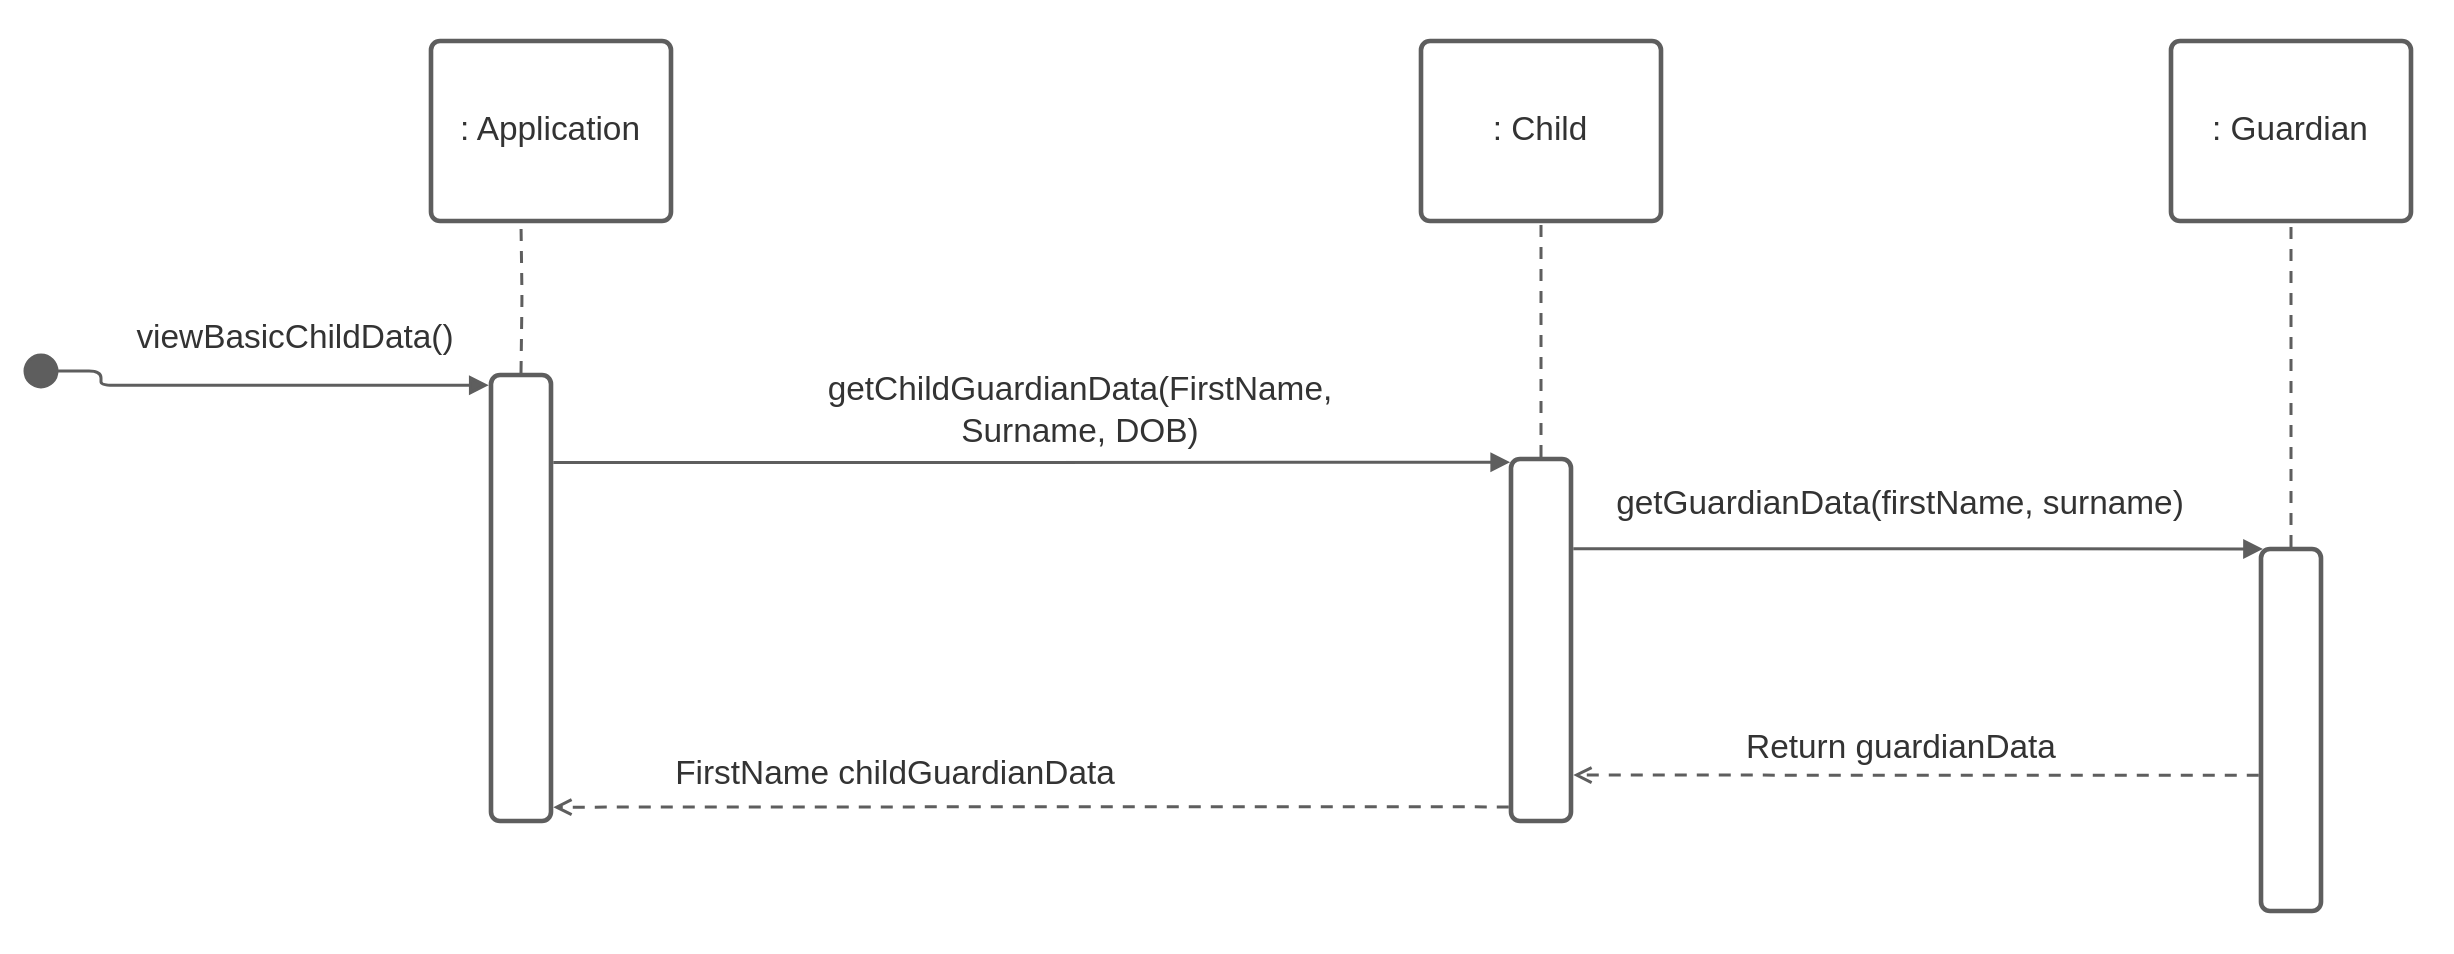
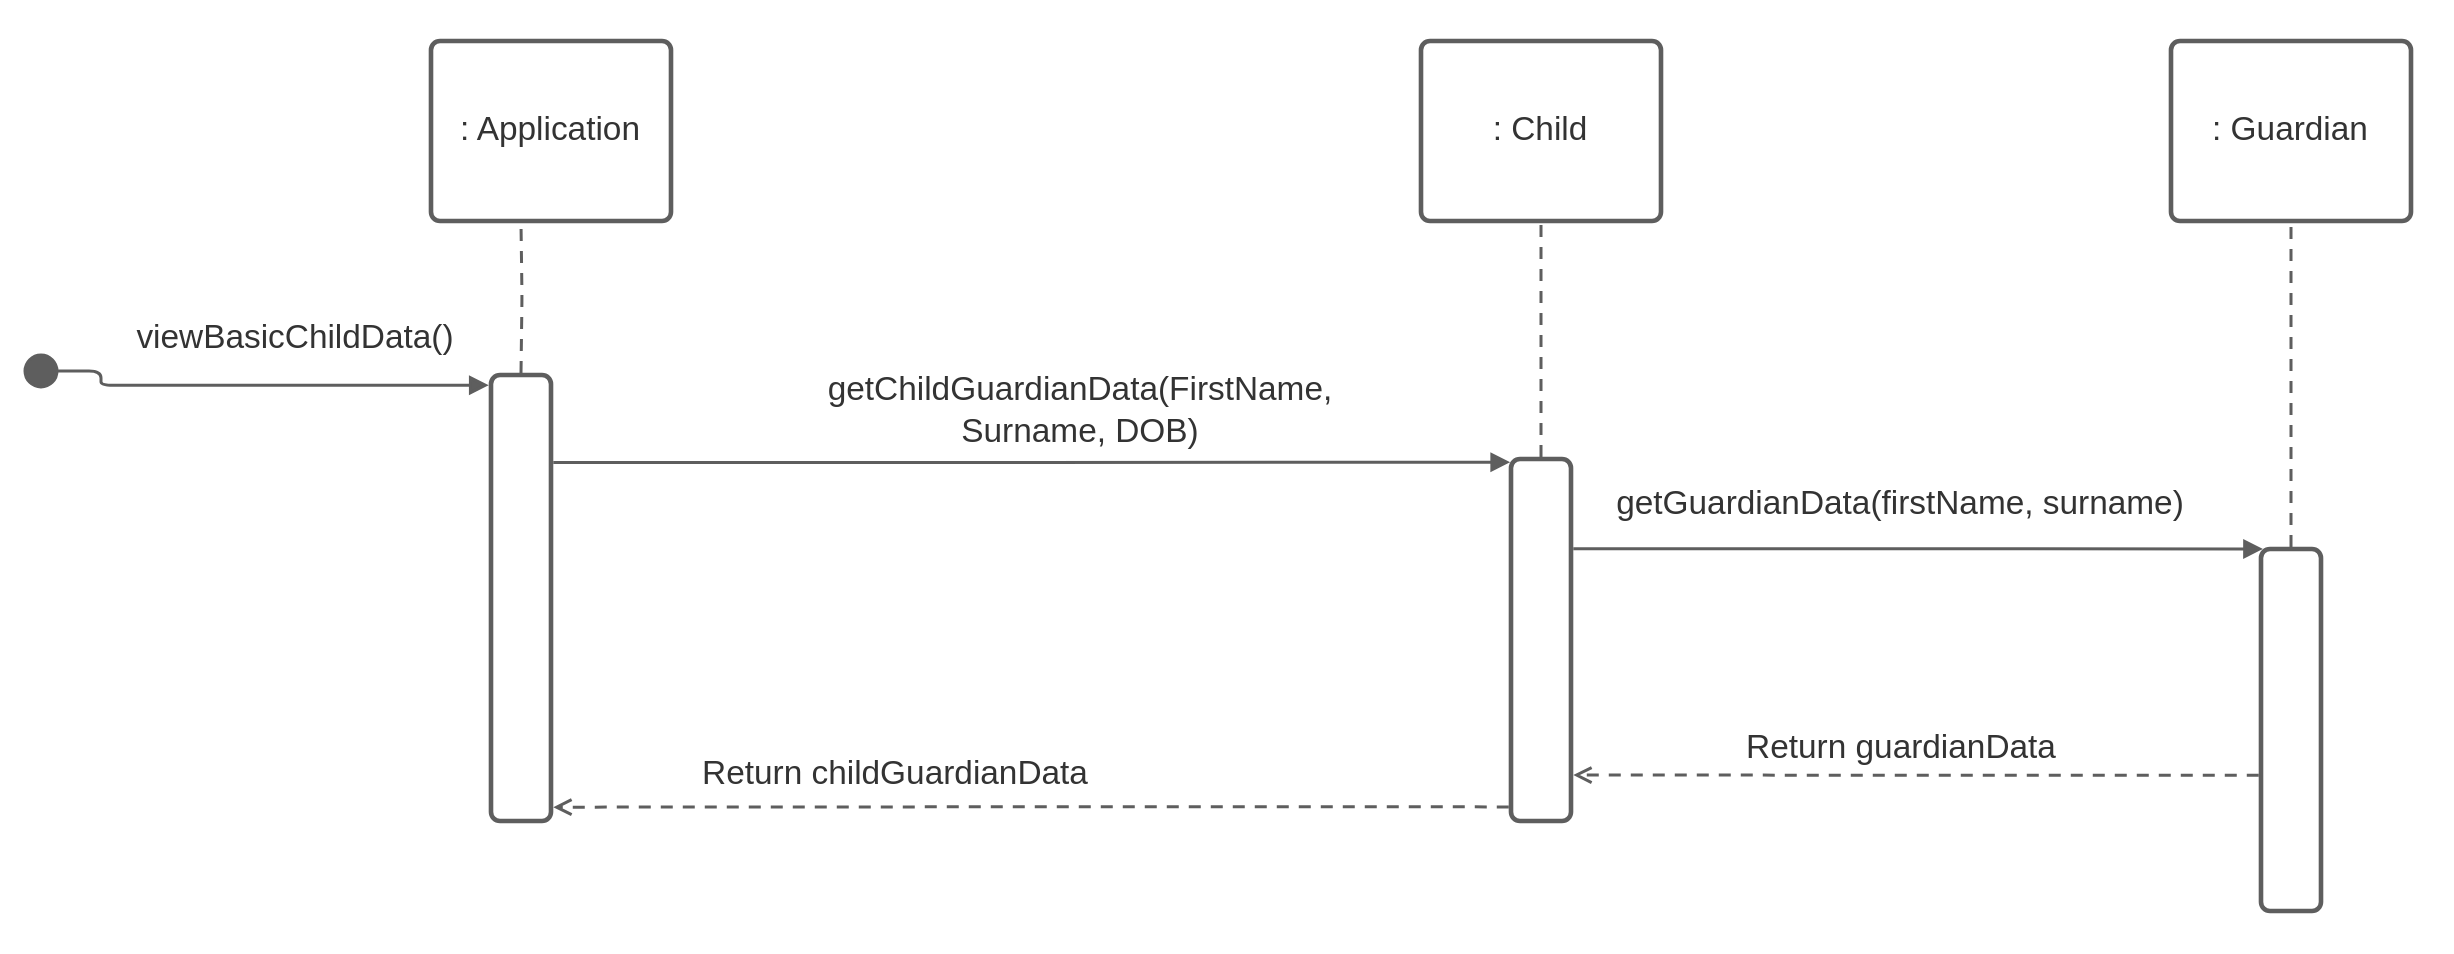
(896, 775) -> (896, 775)
